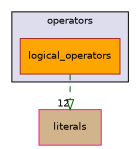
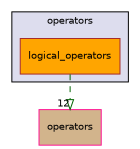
(70, 127) -> (70, 127)
